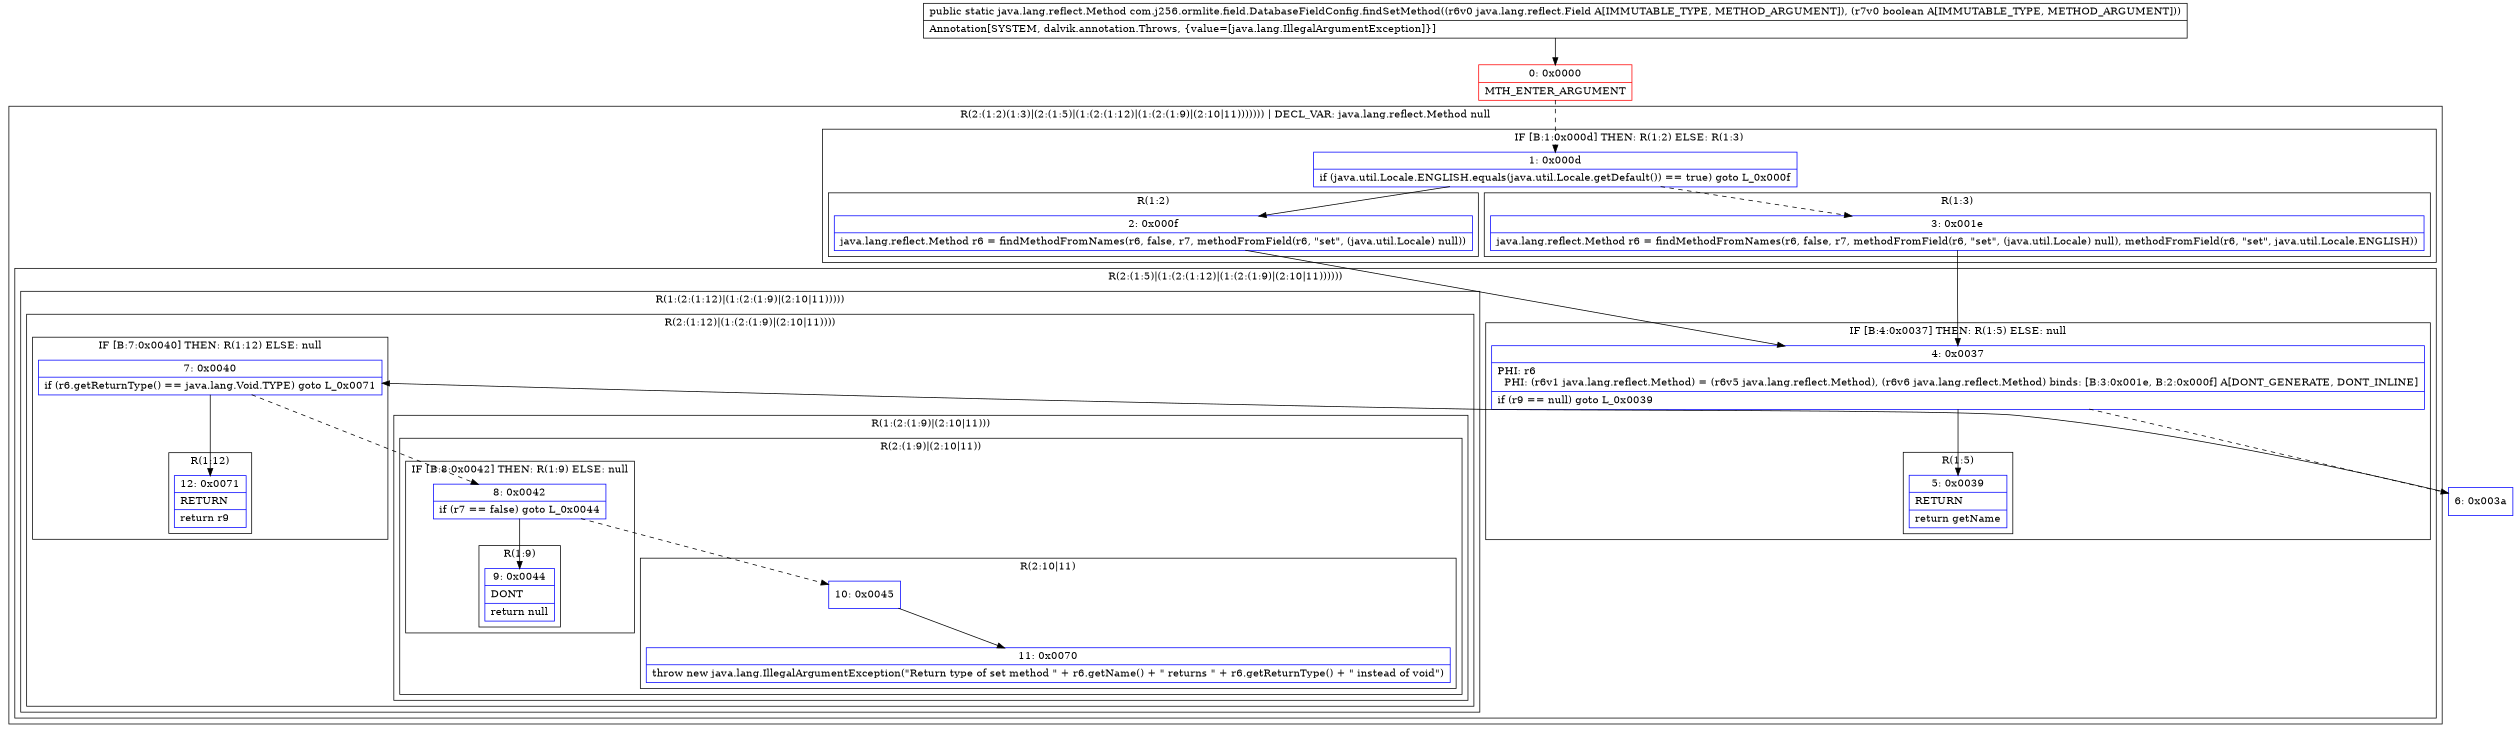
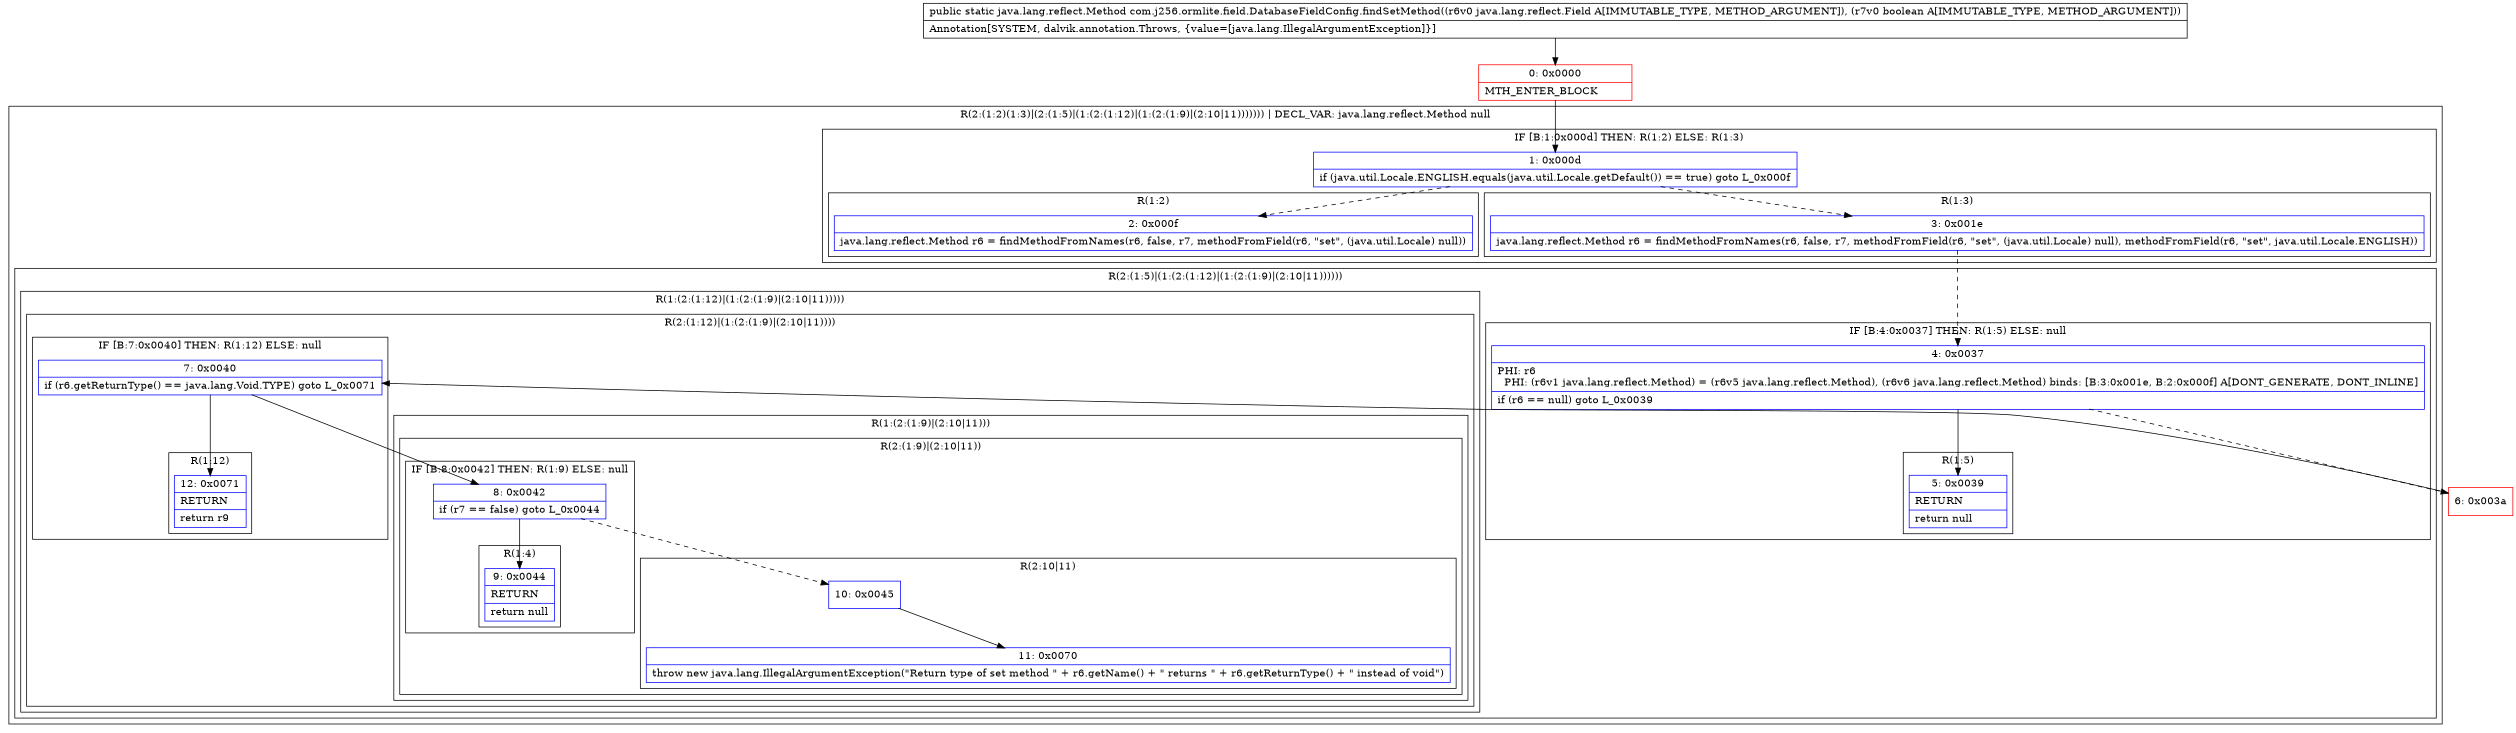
(1555, 91) -> (1542, 91)
(1555, 122) -> (1555, 122)
(1358, 201) -> (1358, 201)
(1958, 294) -> (1958, 294)
(1511, 298) -> none
(1576, 400) -> (1576, 400)
(362, 438) -> (362, 438)
(2481, 502) -> (2481, 502)
(1958, 519) -> (1944, 519)
(520, 554) -> (520, 554)
(507, 594) -> (515, 594)
